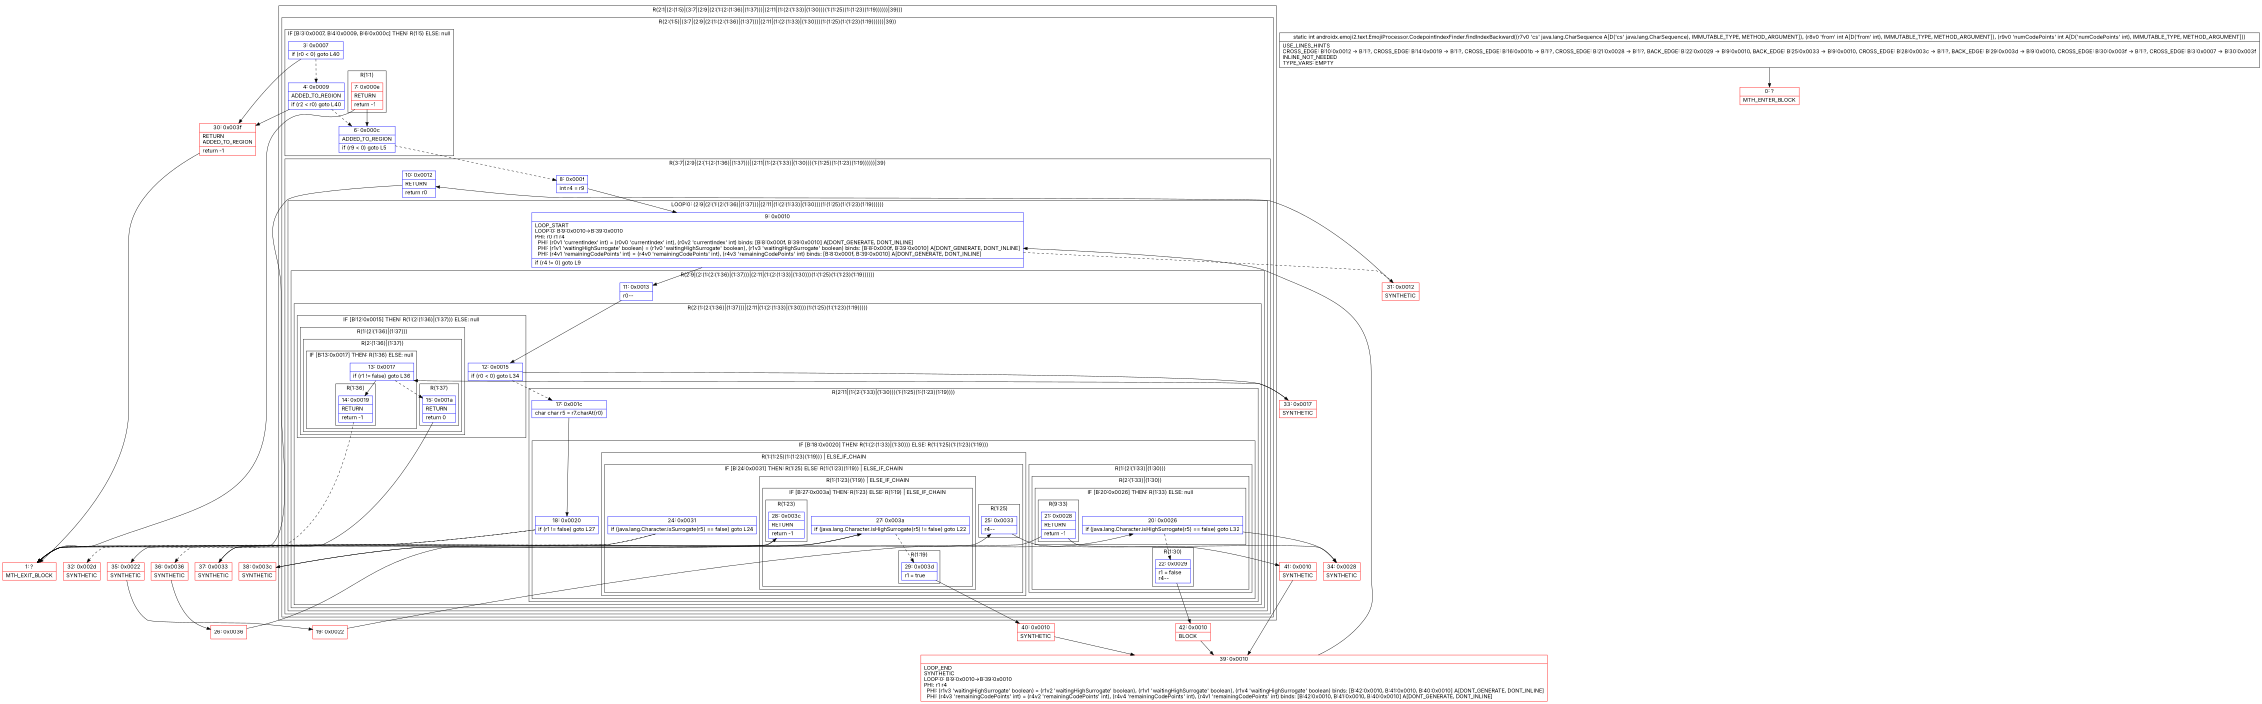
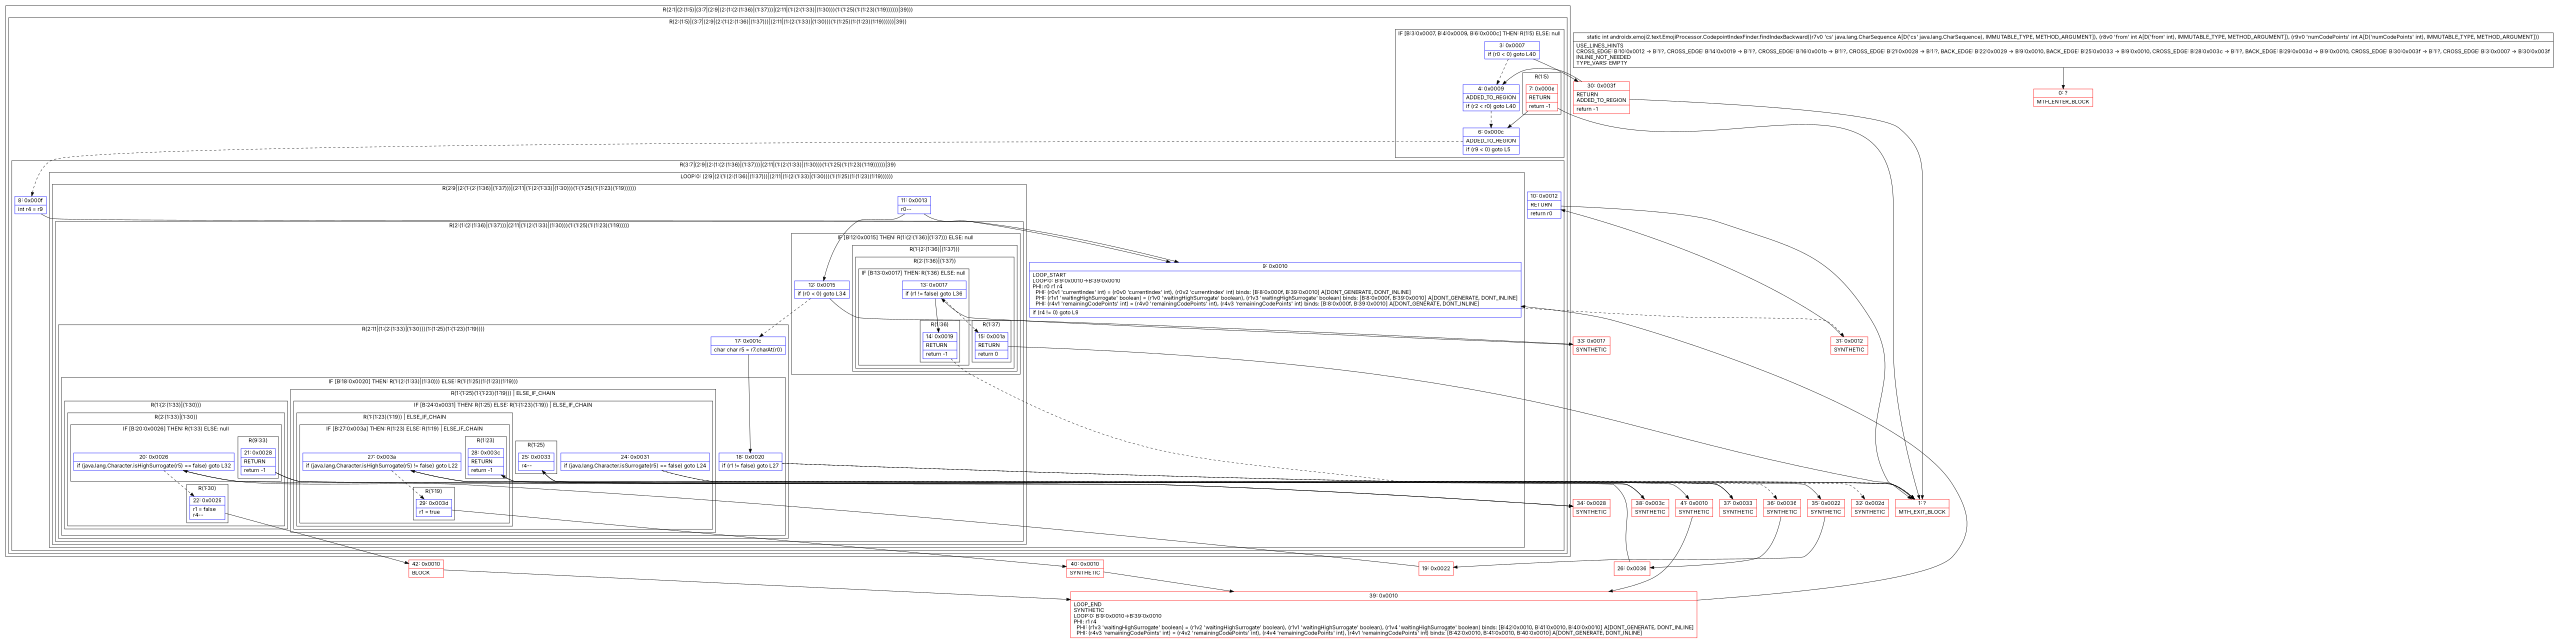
(367, 75) -> (1542, 77)
(274, 117) -> (1543, 69)
(679, 276) -> (1100, 246)
